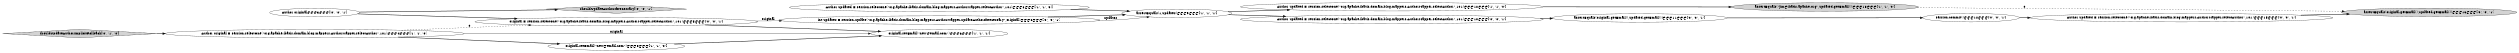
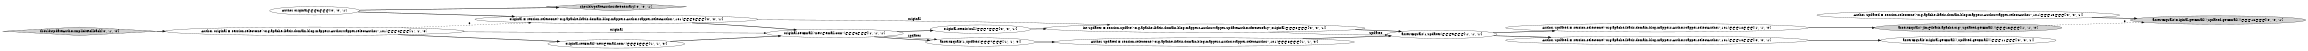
(1971, 18) -> none
none -> (980, 29)
none -> (980, 42)
